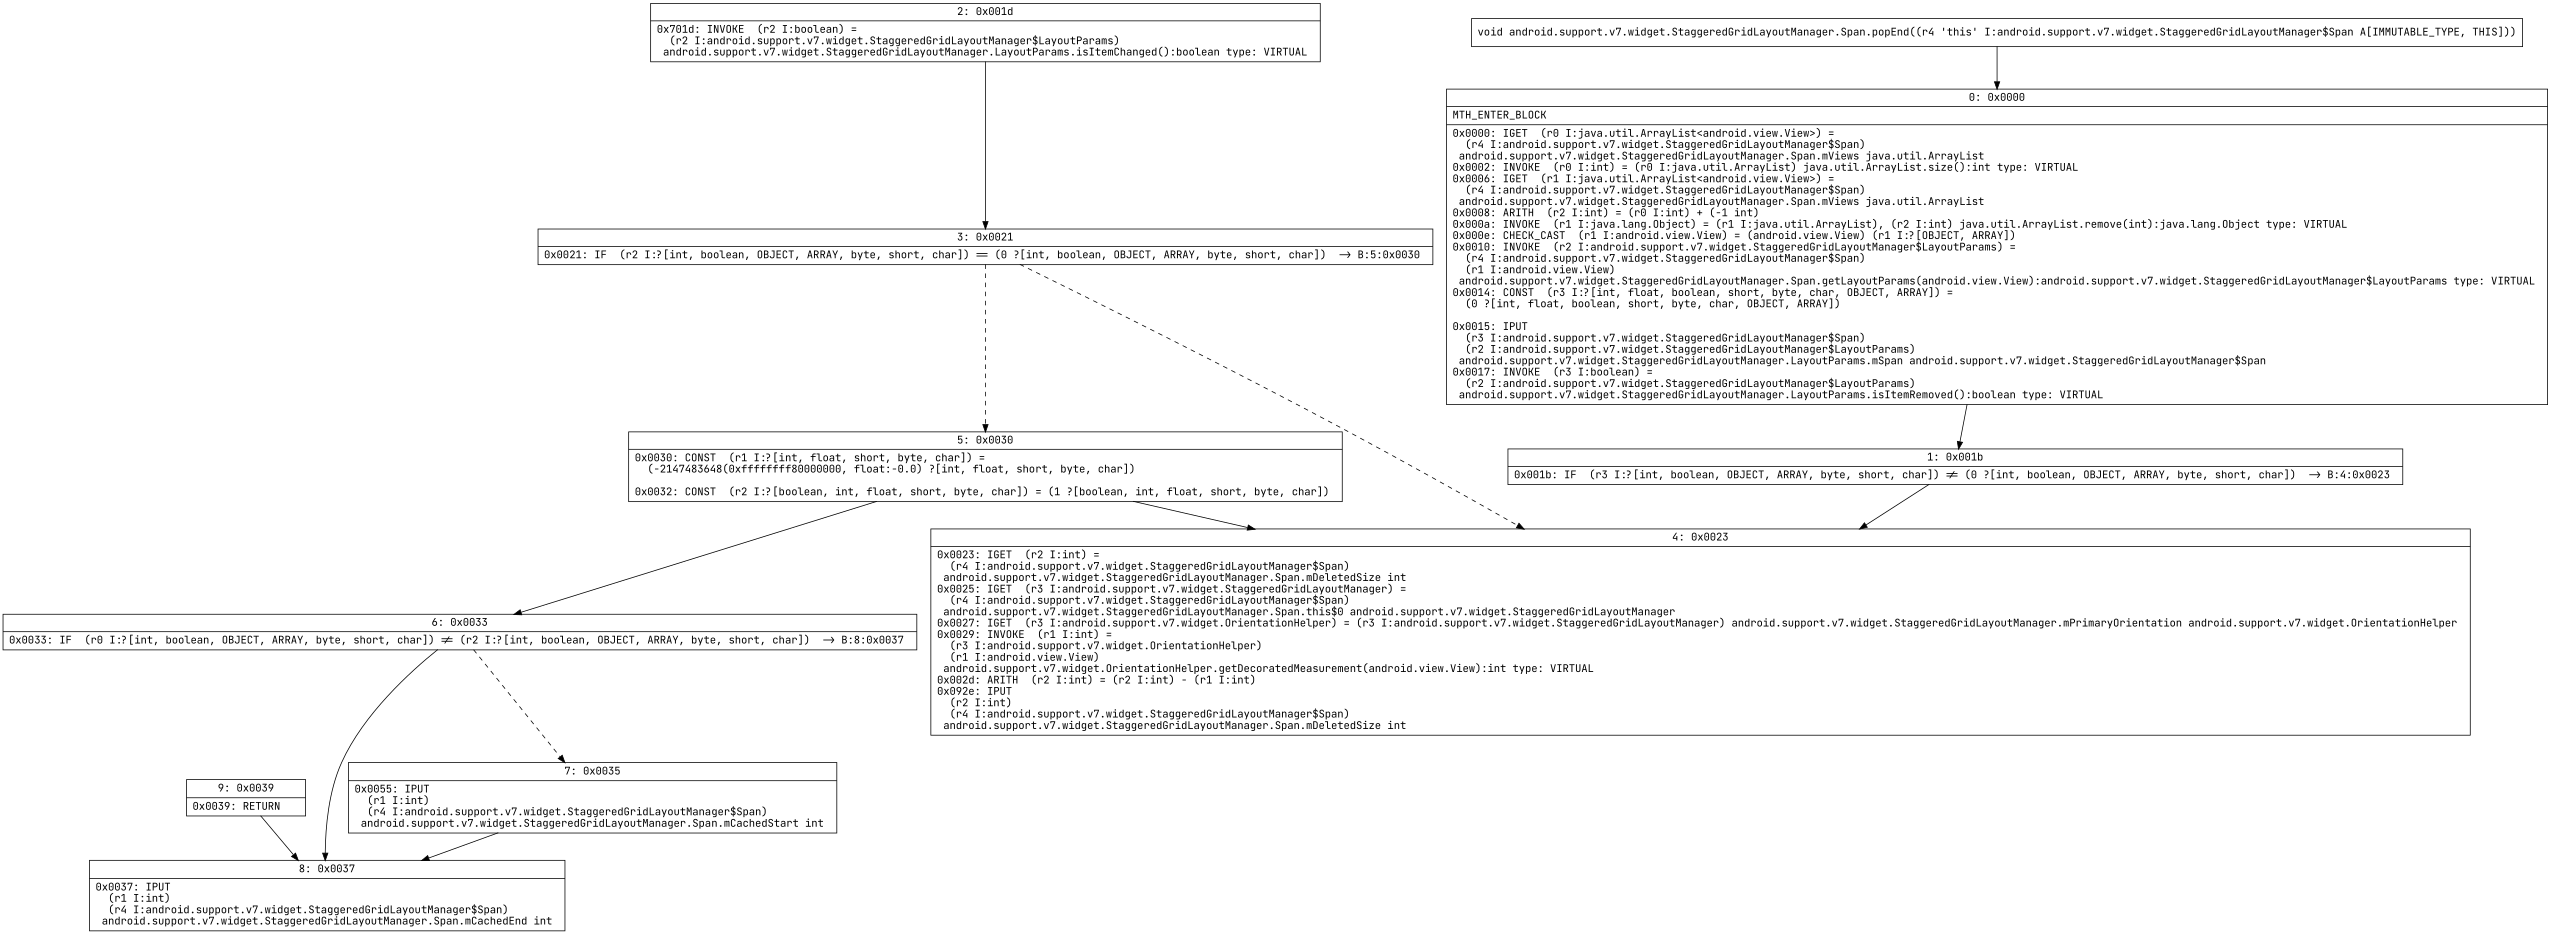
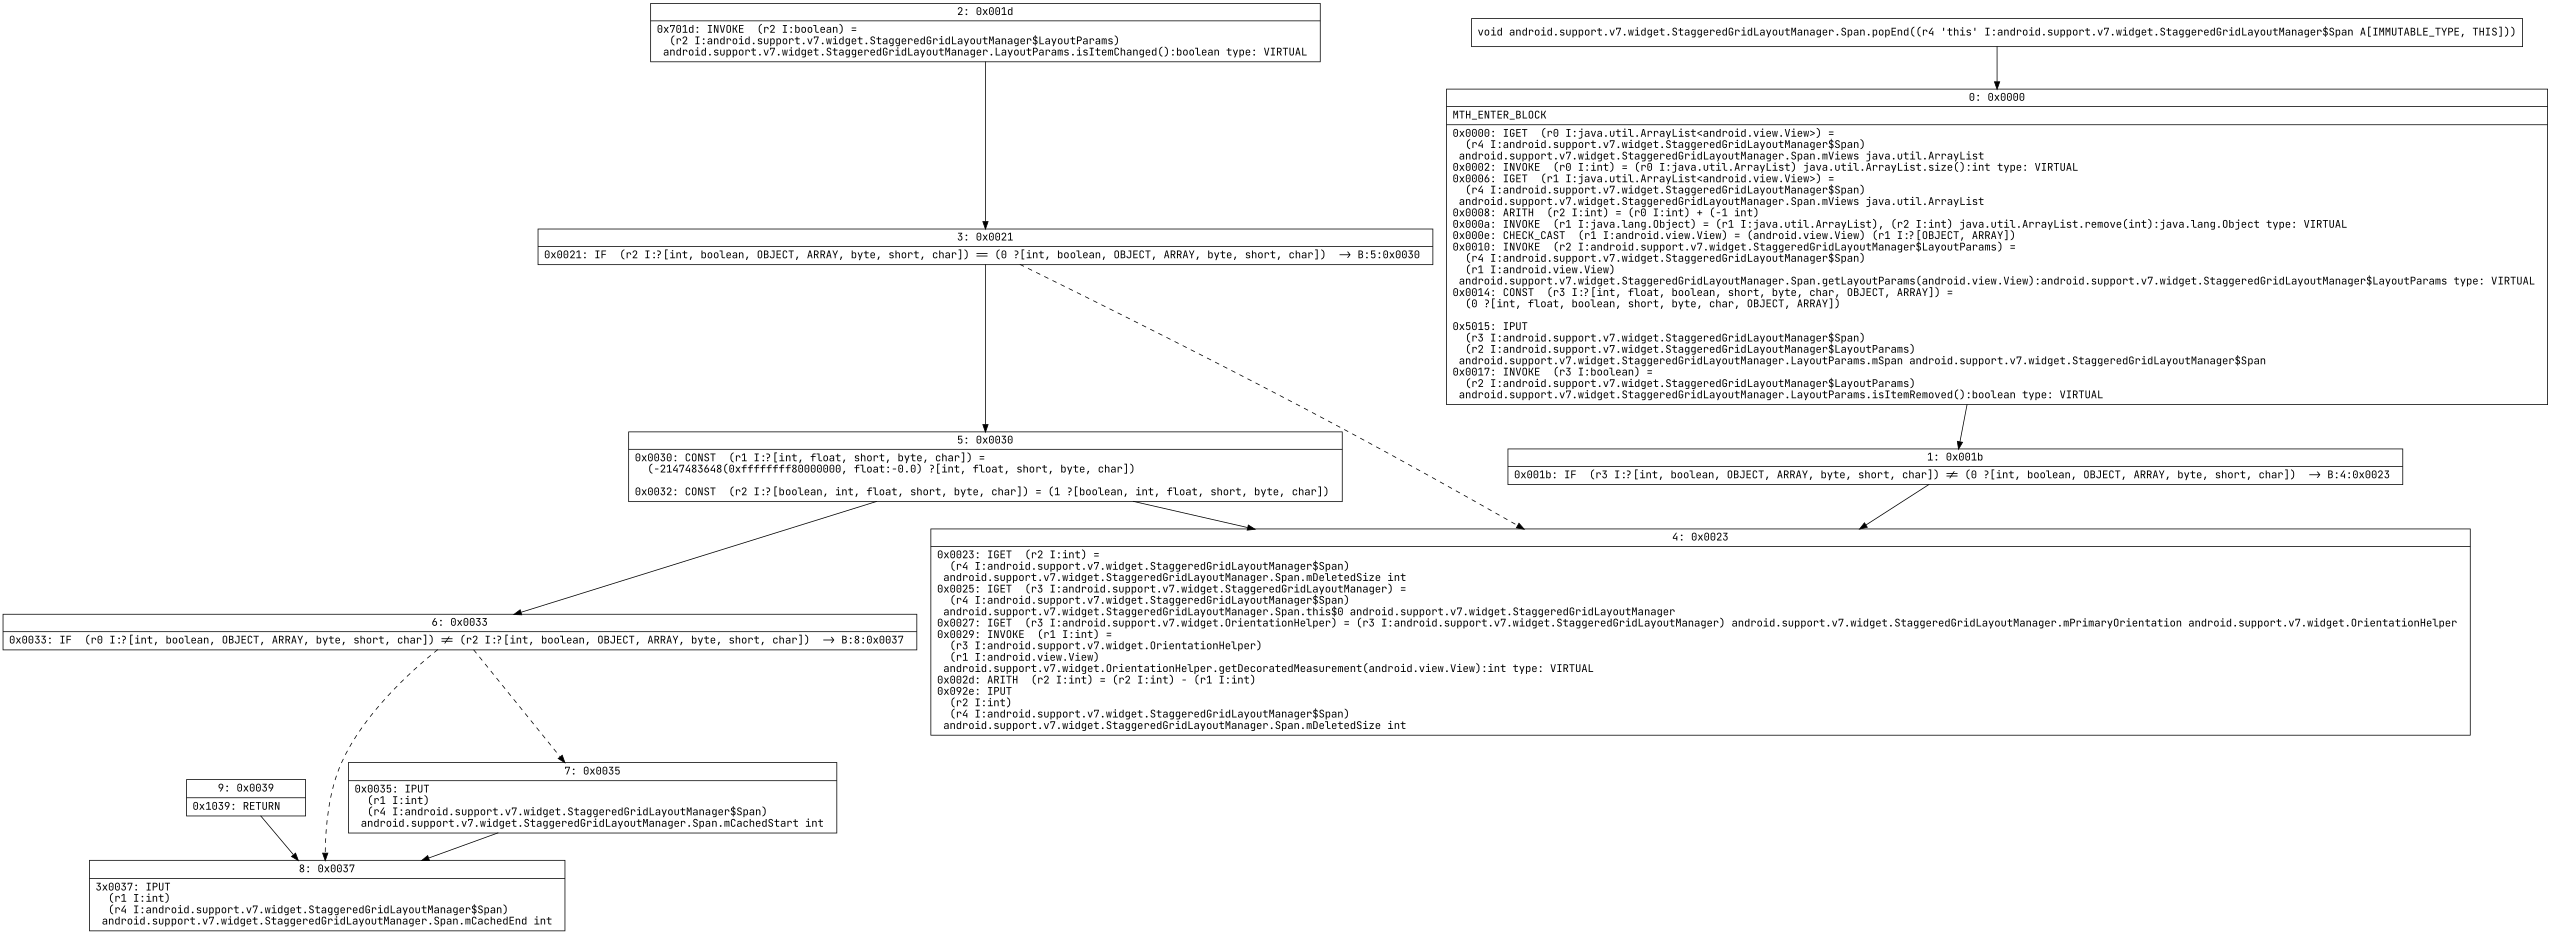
(1497, 327) -> (1497, 327)
(985, 344) -> (985, 344)
(355, 738) -> (355, 738)
(399, 789) -> (399, 789)
(246, 806) -> (246, 806)
(140, 887) -> (140, 887)
